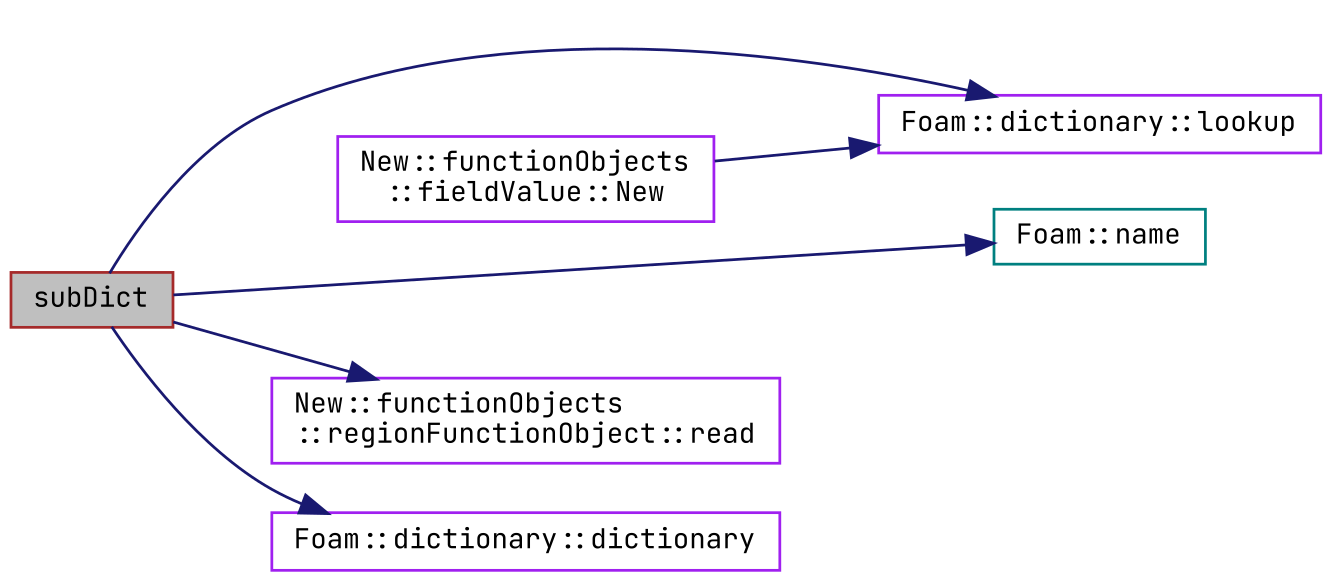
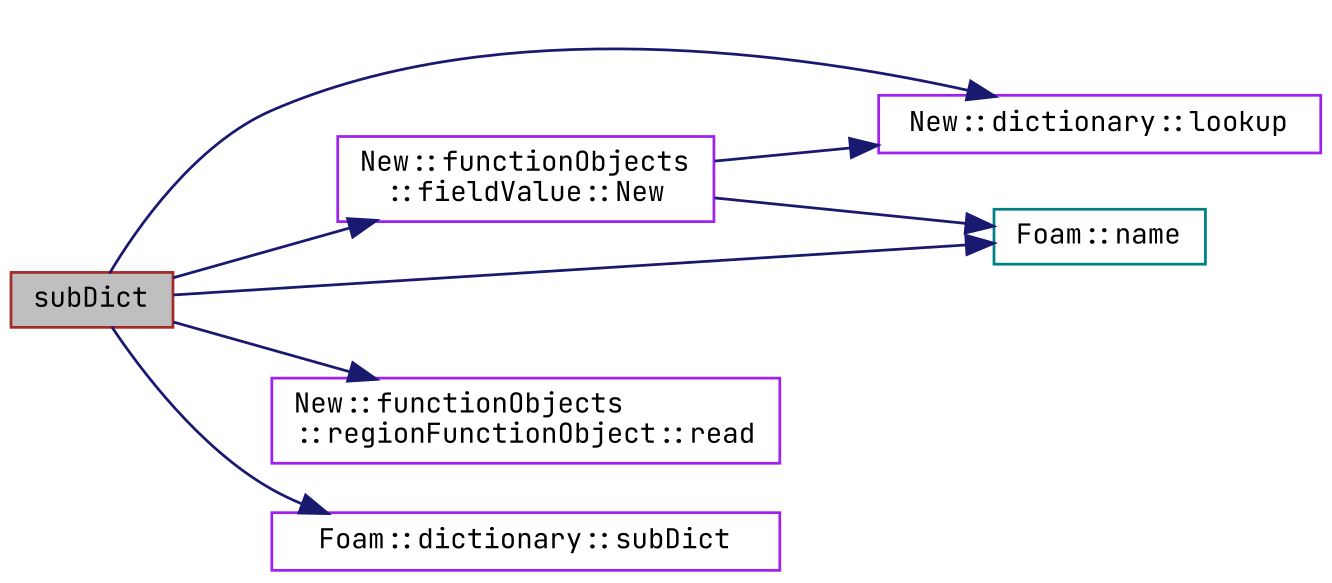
(1100, 124) -> (1100, 124)
none -> (840, 211)
none -> (262, 253)
(526, 542) -> (526, 542)
